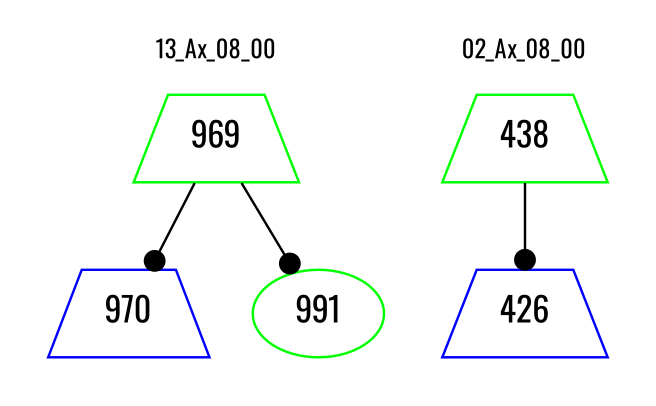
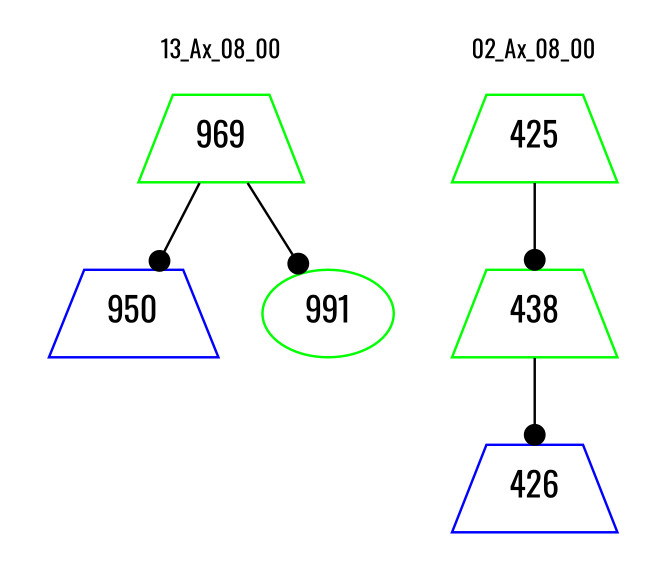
none -> (535, 139)
(129, 314) -> (134, 314)
